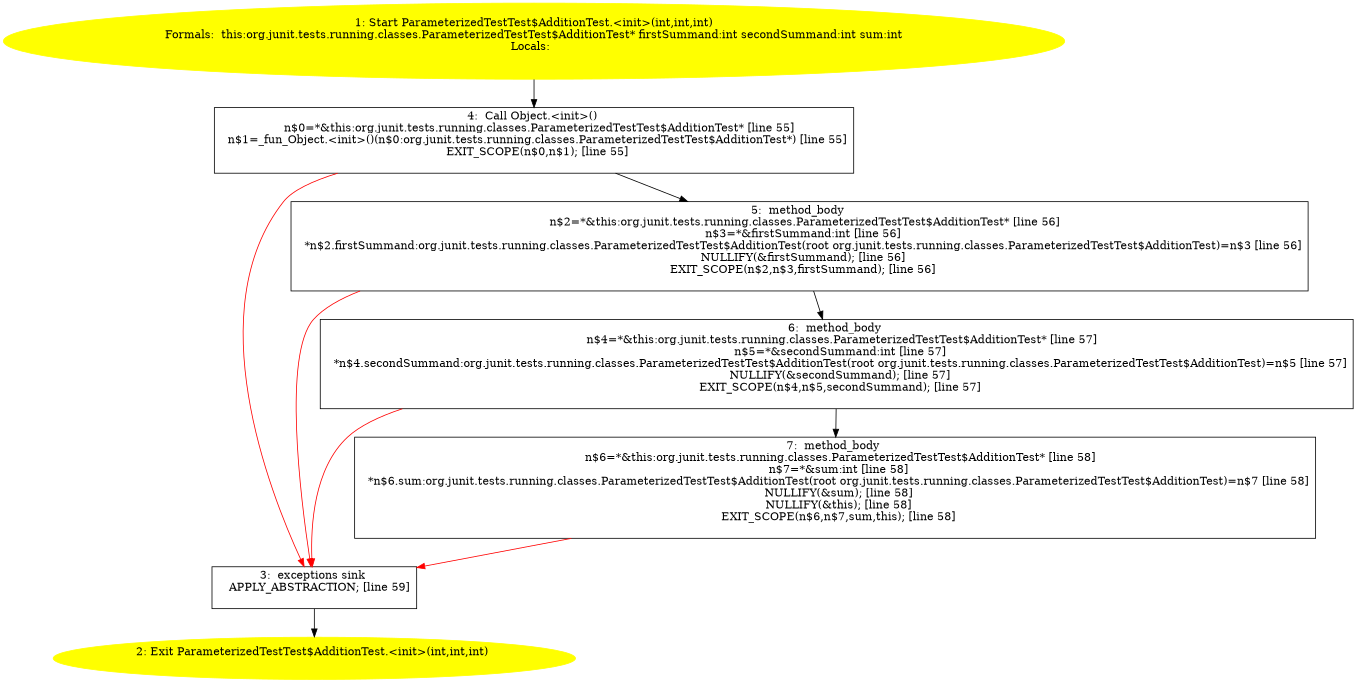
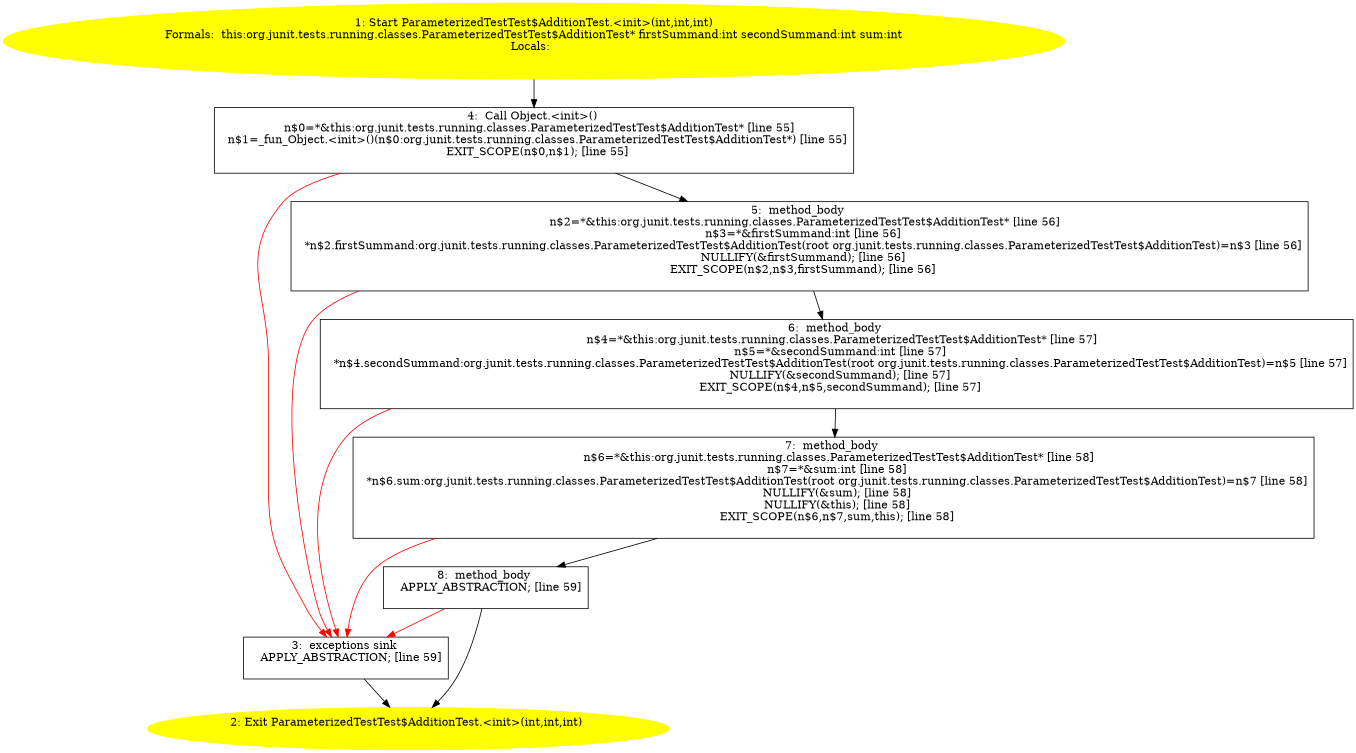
none -> (486, 588)
